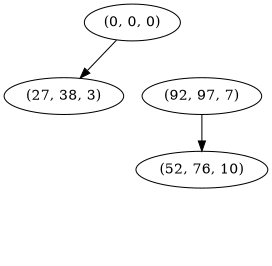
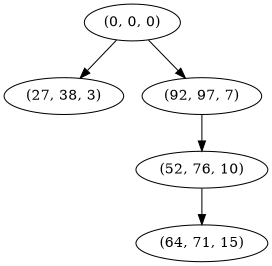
none -> (163, 55)
none -> (202, 243)
